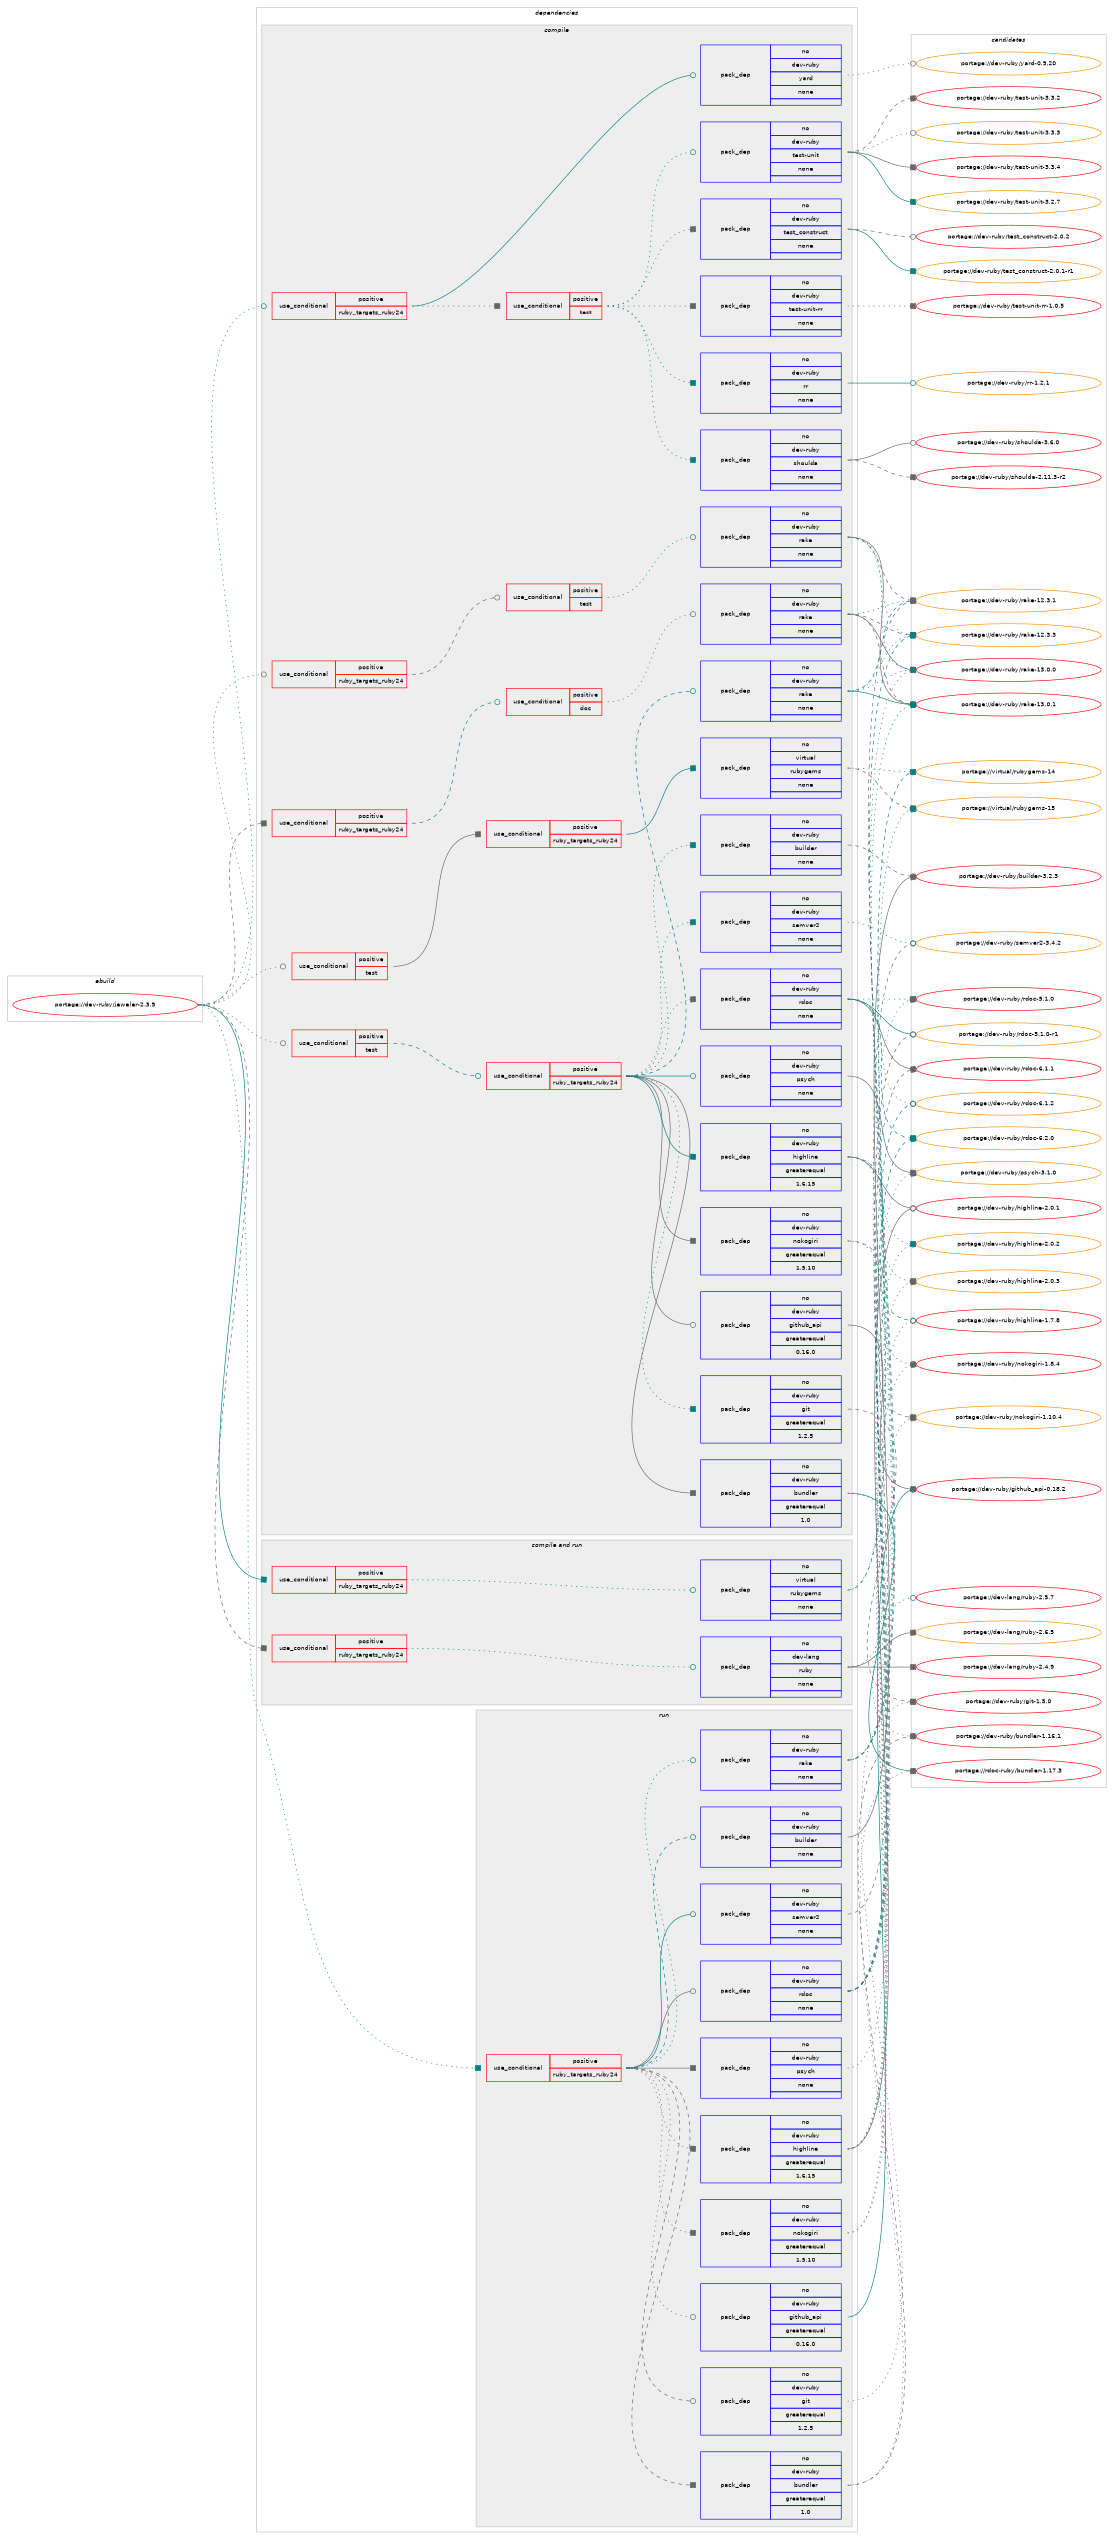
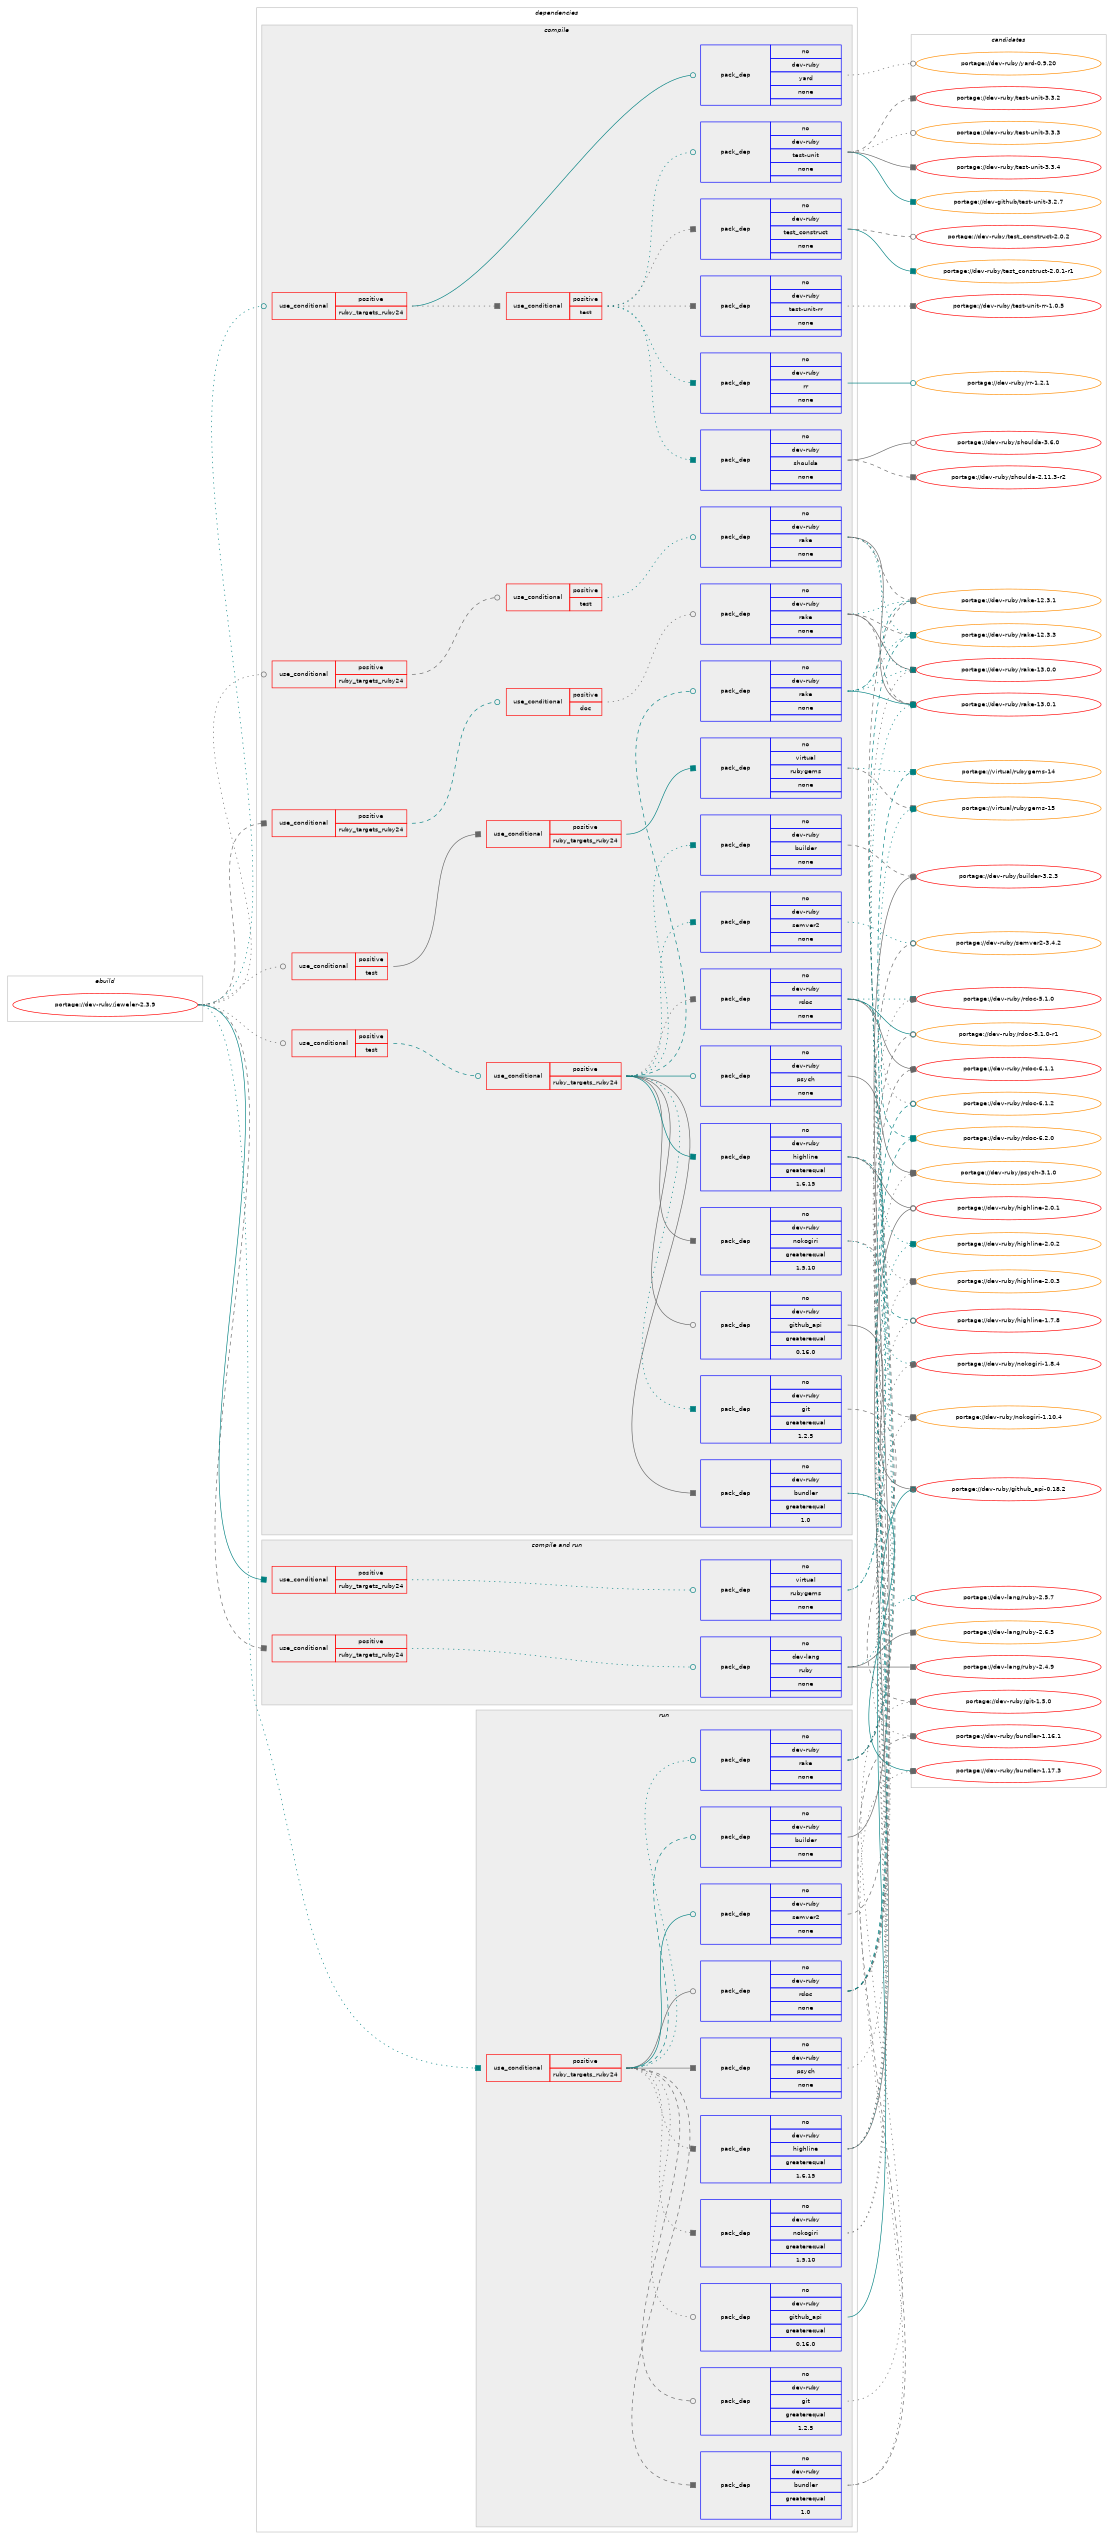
(1009, 202) -> (1009, 202)
(1009, 1771) -> (1009, 1771)
